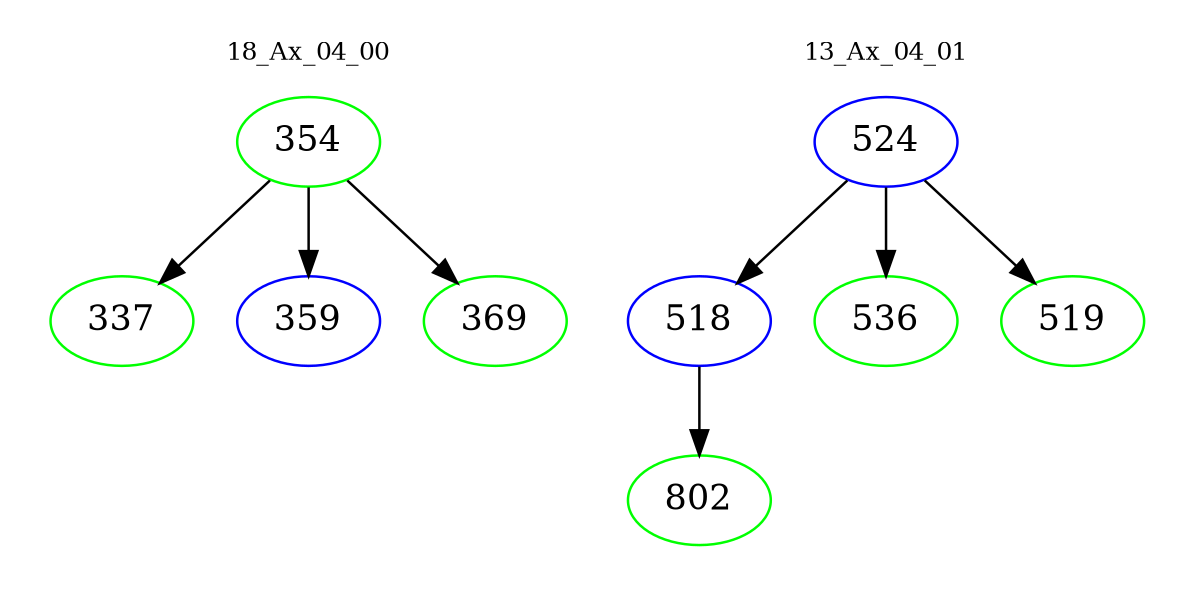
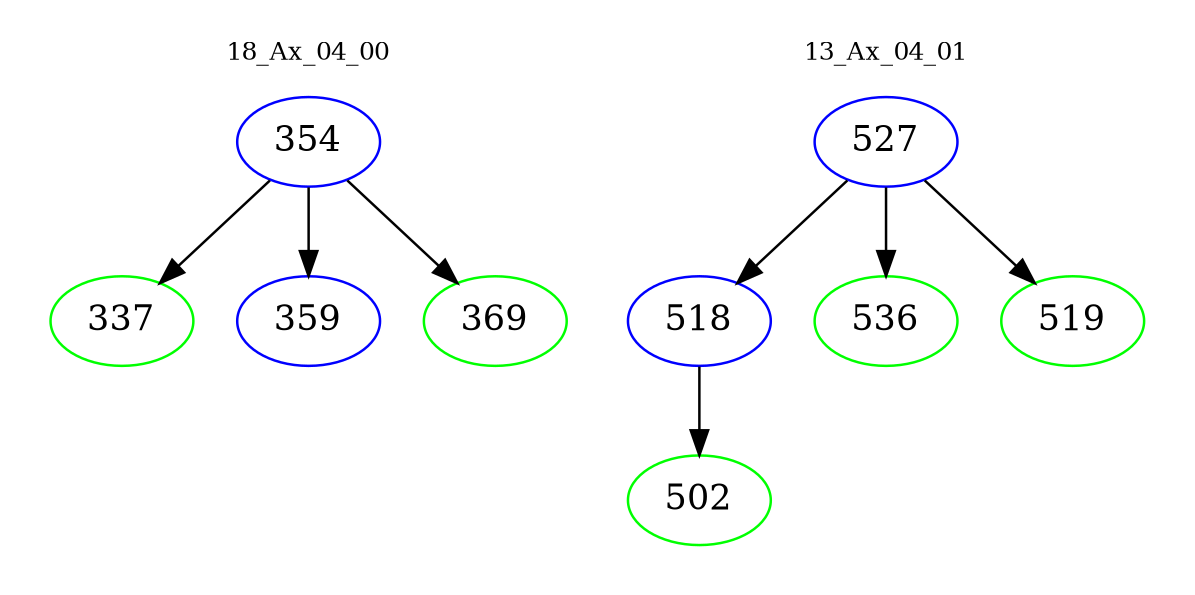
(309, 142) -> (309, 142)
(886, 142) -> (886, 142)
(699, 500) -> (699, 500)
